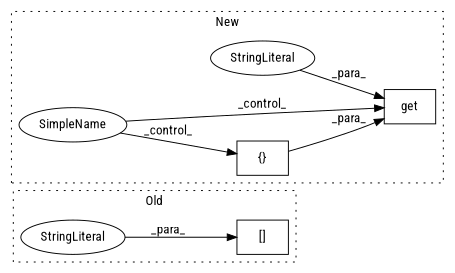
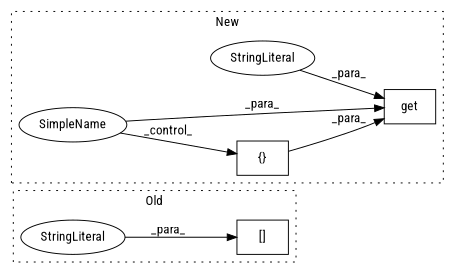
(263, 104) -> (263, 104)
